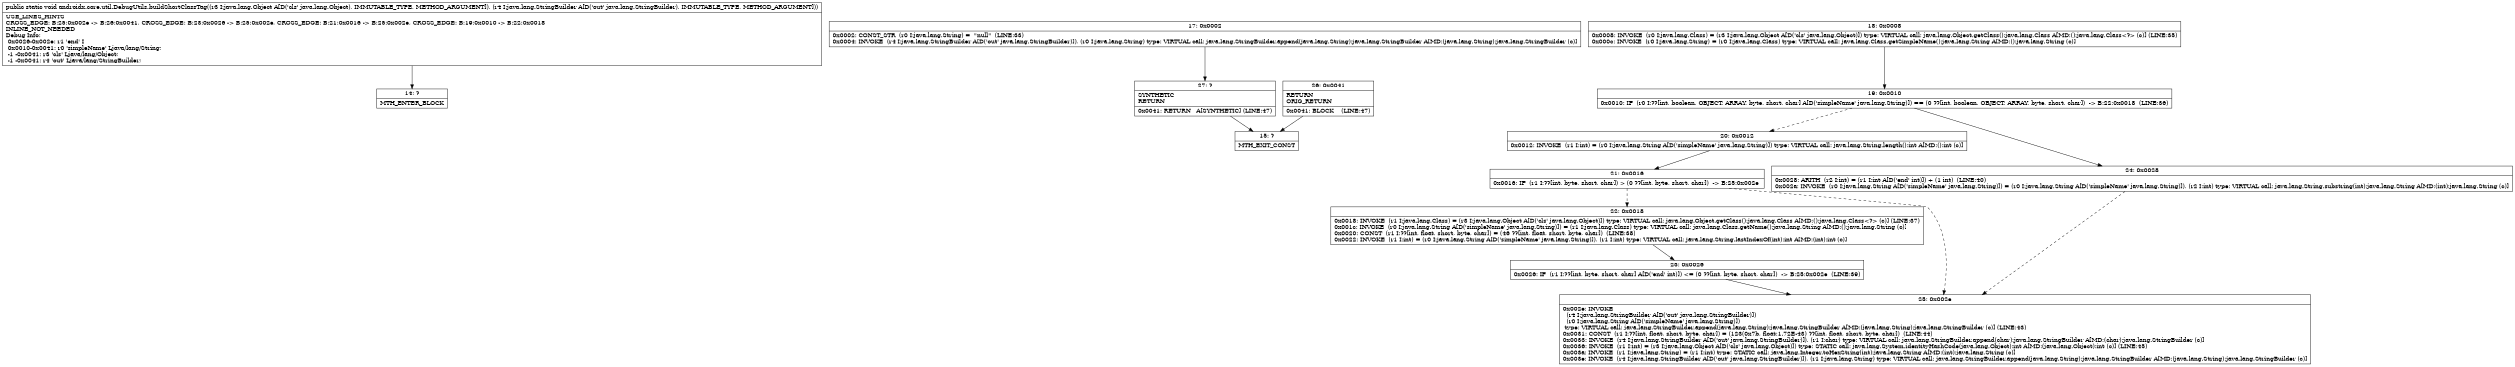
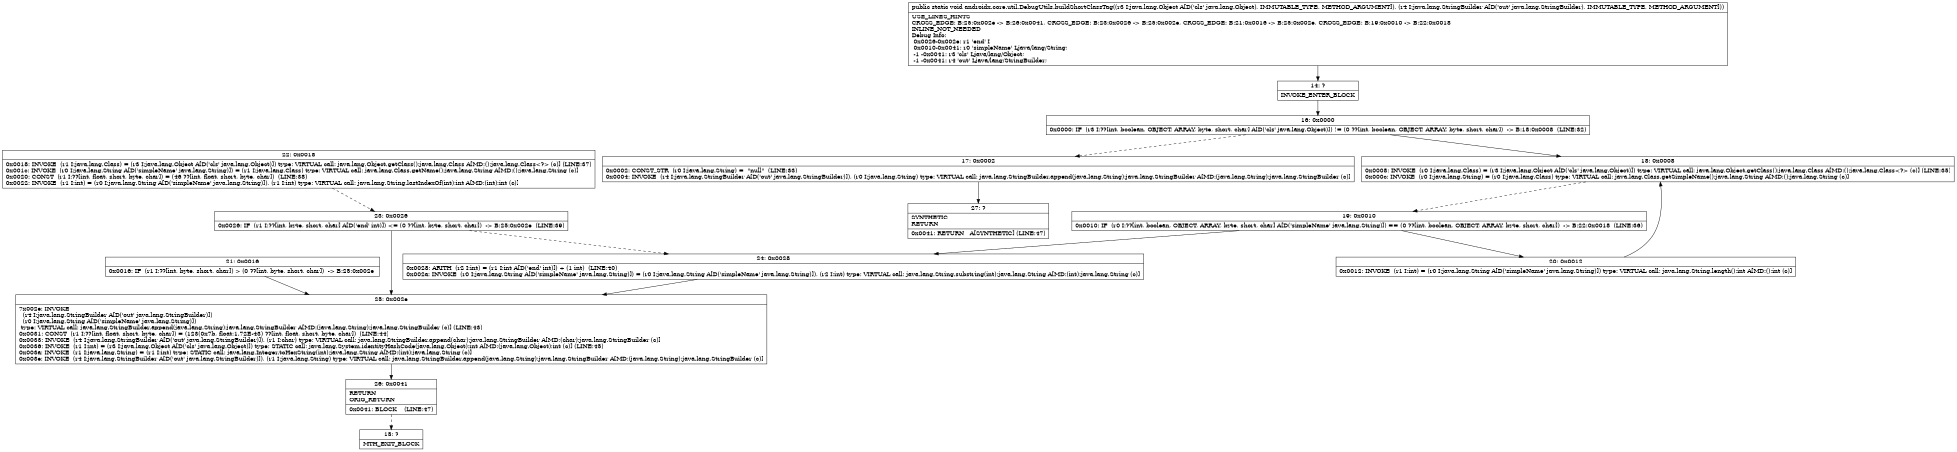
(1885, 66) -> (1501, 196)
(412, 103) -> (1318, 95)
(1813, 119) -> (1460, 243)
(1240, 123) -> none
(1293, 123) -> (391, 420)
none -> (1318, 125)
(1267, 146) -> (391, 444)
(1684, 159) -> (1656, 229)
(1627, 196) -> none
(1872, 201) -> (285, 285)
none -> (567, 242)
(2055, 242) -> (652, 287)
(1662, 251) -> (352, 199)
(1590, 309) -> (46, 309)
none -> (391, 370)
